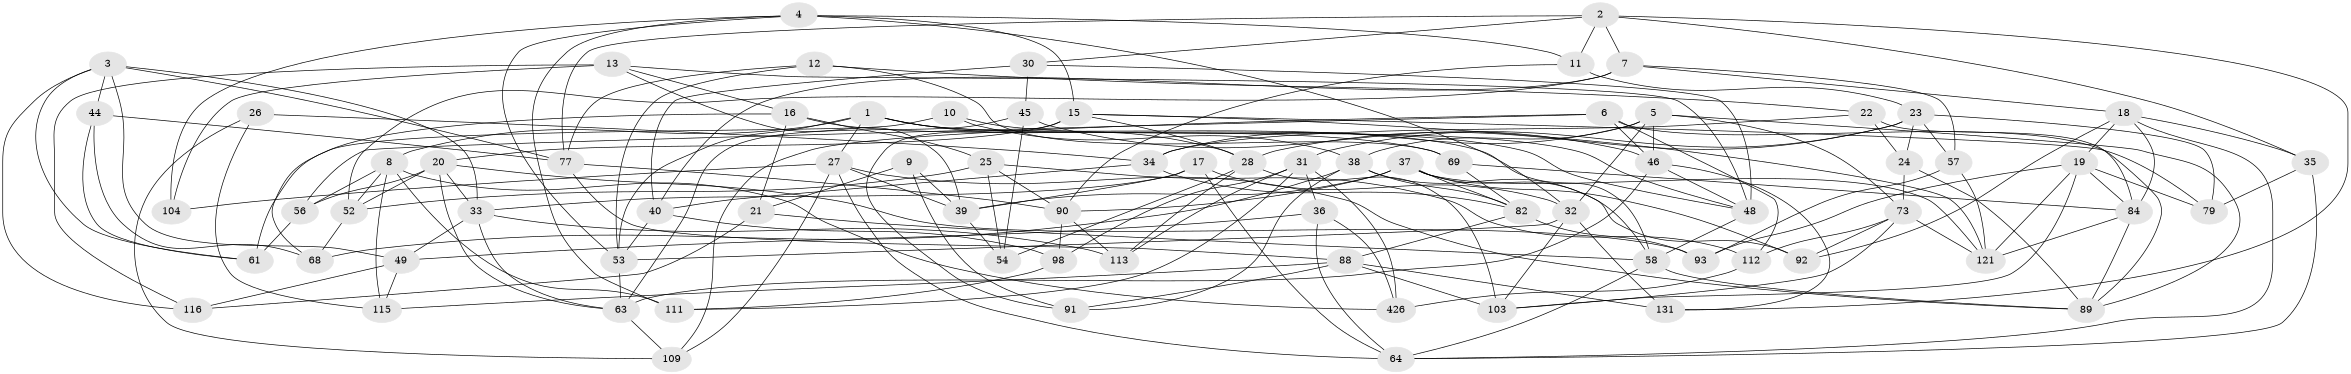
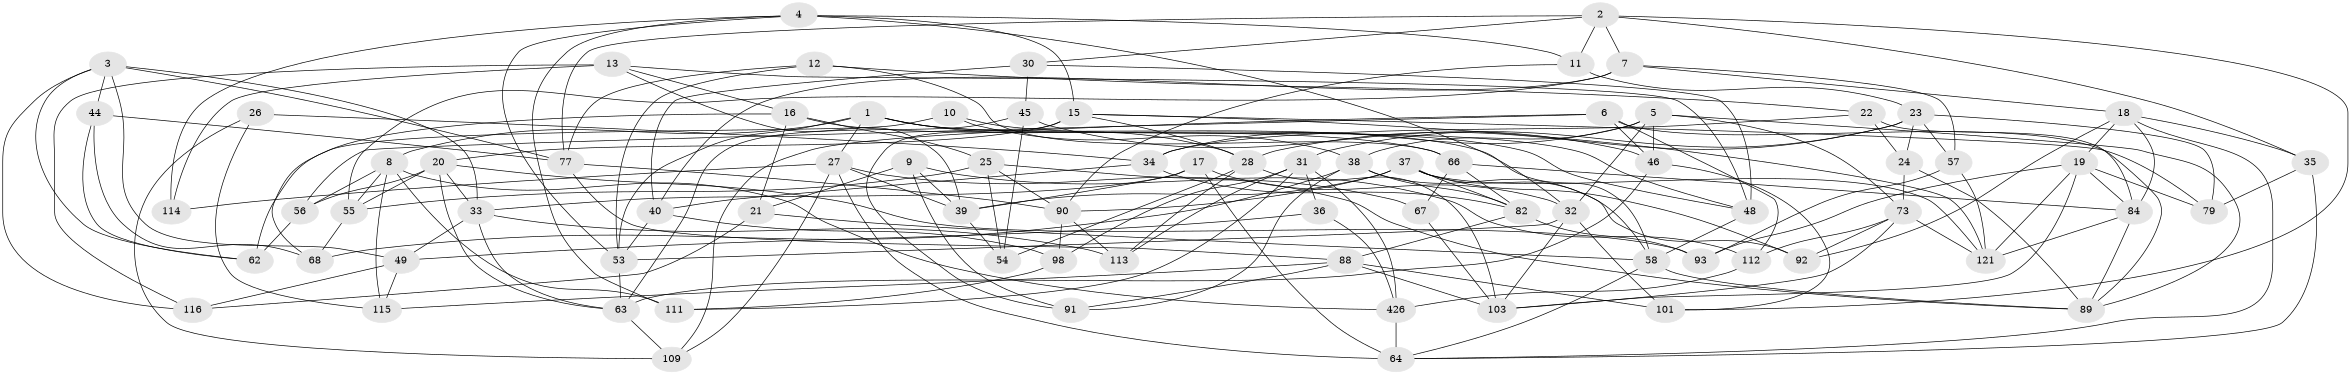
(1454, 163) -> (1454, 163)
(1702, 187) -> none
(172, 212) -> (172, 212)
(349, 212) -> (349, 212)
none -> (1421, 212)
(255, 261) -> (255, 261)
(1333, 296) -> (1396, 335)
(1665, 310) -> (1665, 310)
